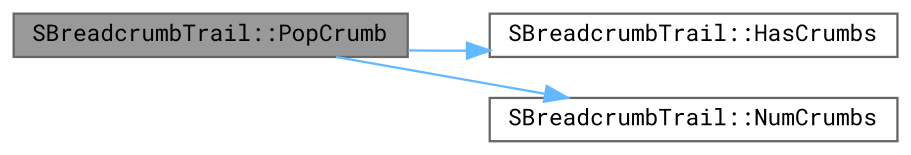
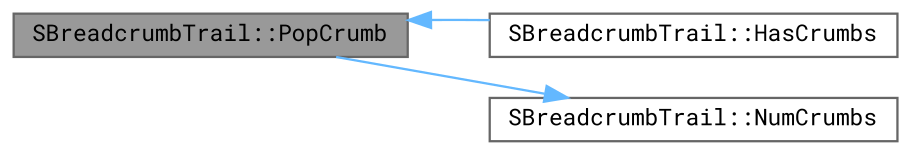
(438, 51) -> (460, 20)
